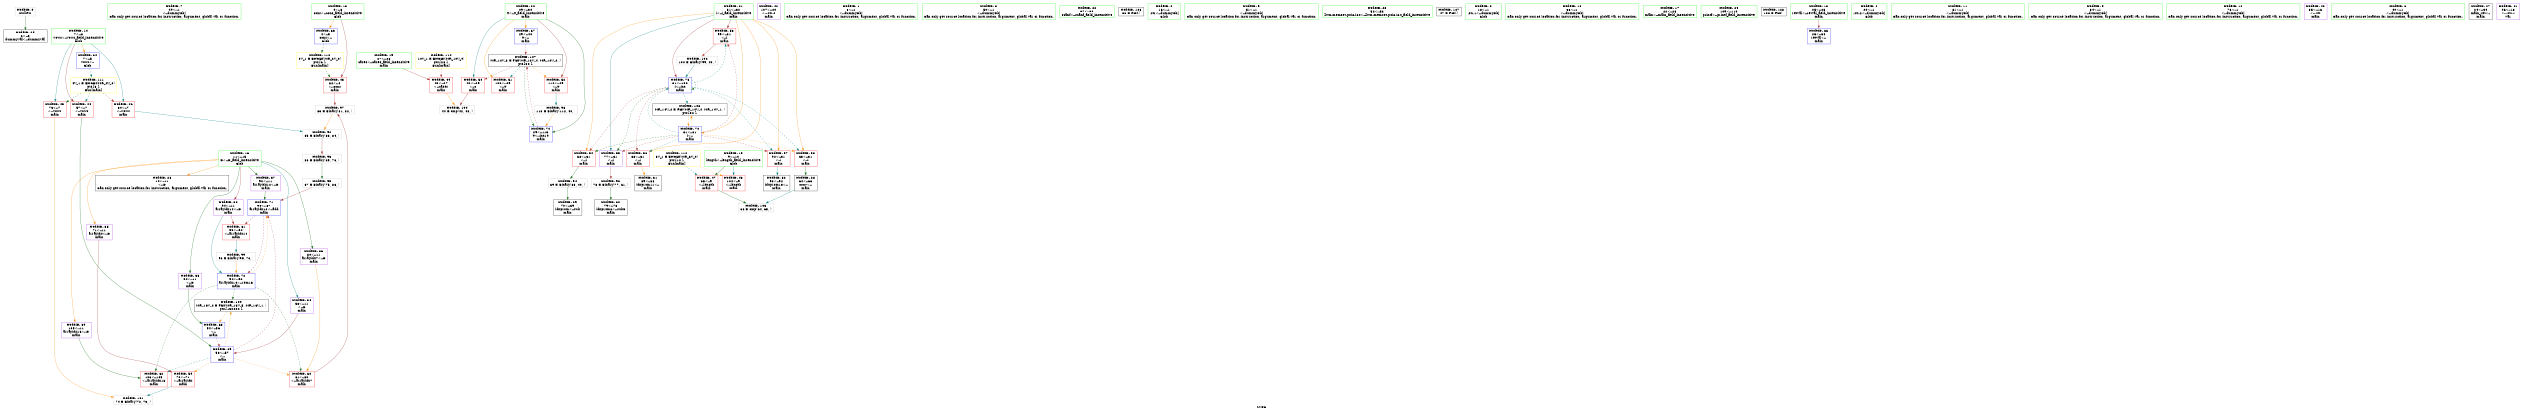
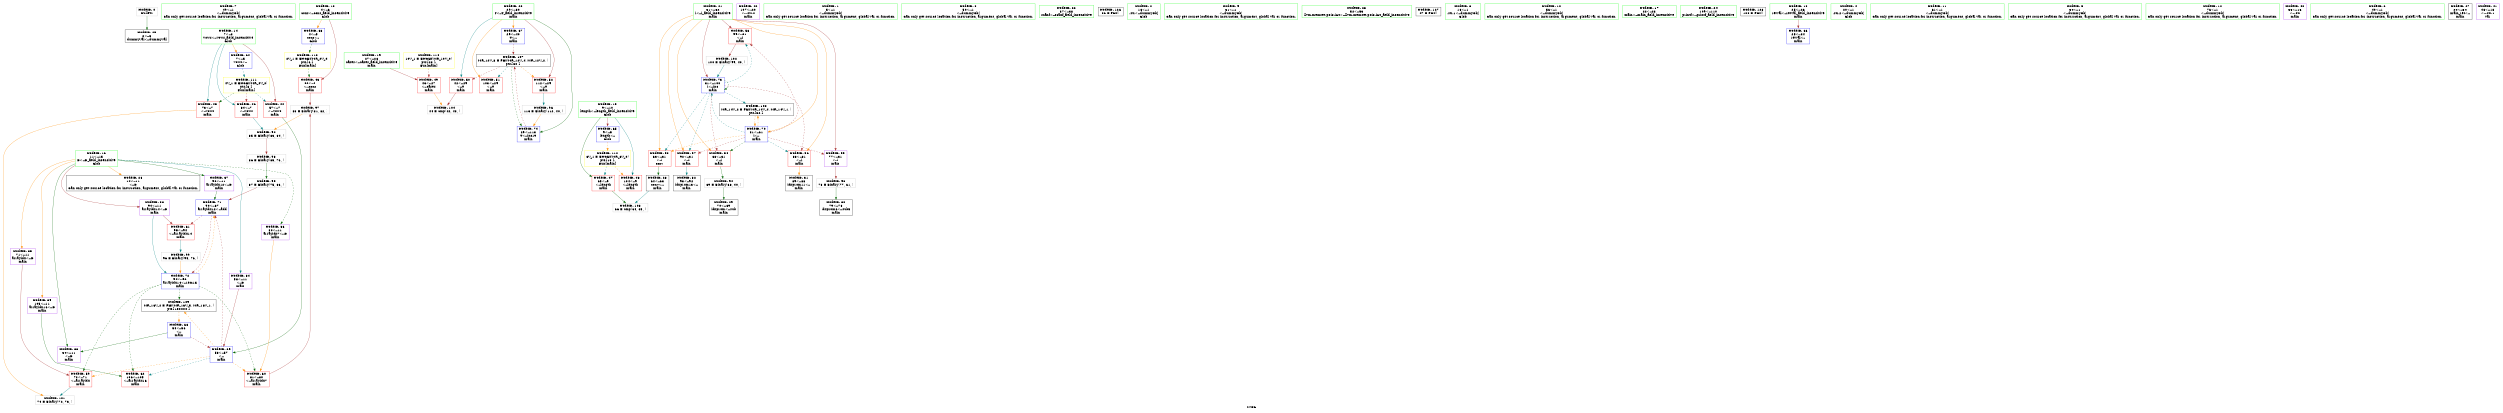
(618, 48) -> (832, 43)
(633, 109) -> none
none -> (608, 134)
(806, 164) -> (660, 164)
(299, 191) -> (229, 167)
(190, 307) -> (125, 342)
none -> (113, 317)
